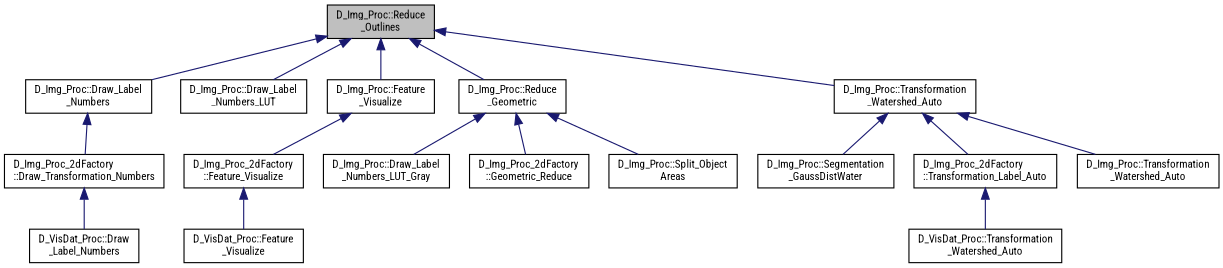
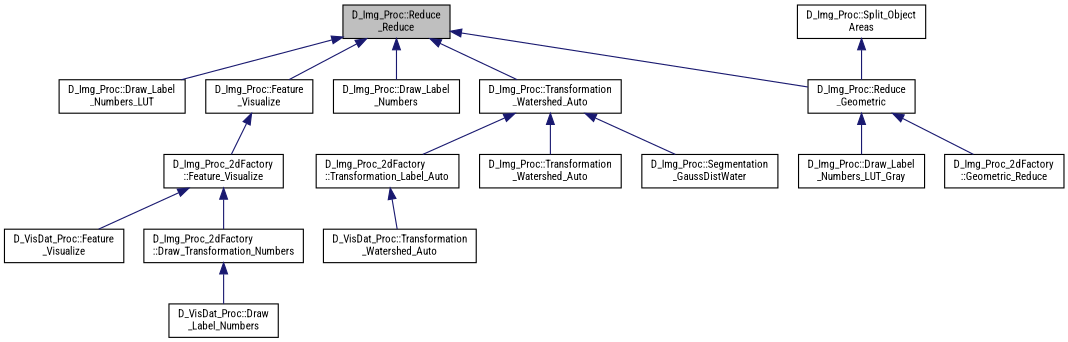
(381, 22) -> (396, 22)
(598, 136) -> (862, 65)
(86, 139) -> (224, 214)
